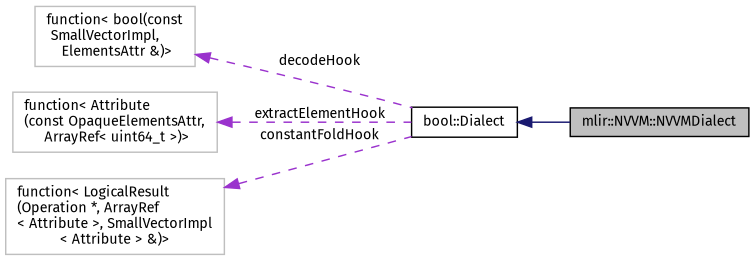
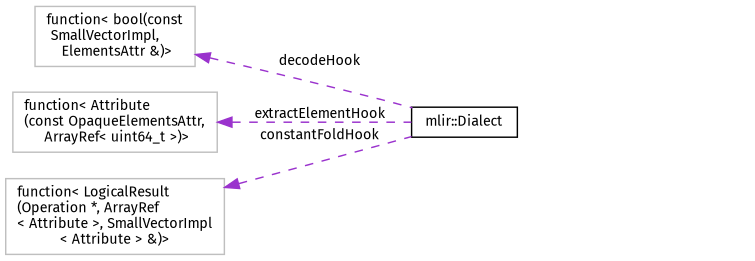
(464, 122) -> (464, 122)
(660, 122) -> none
